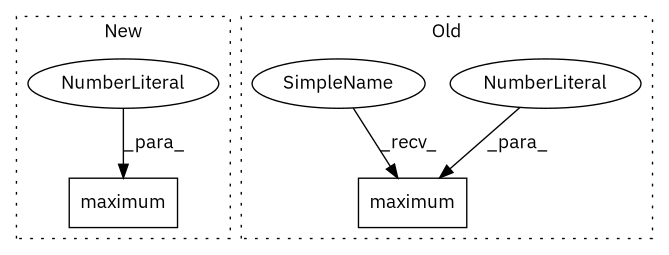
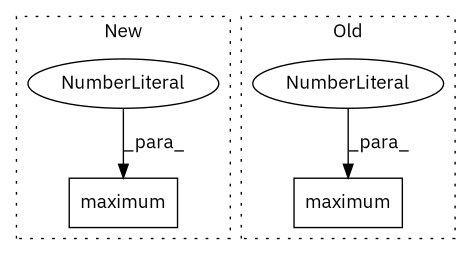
(339, 84) -> none
